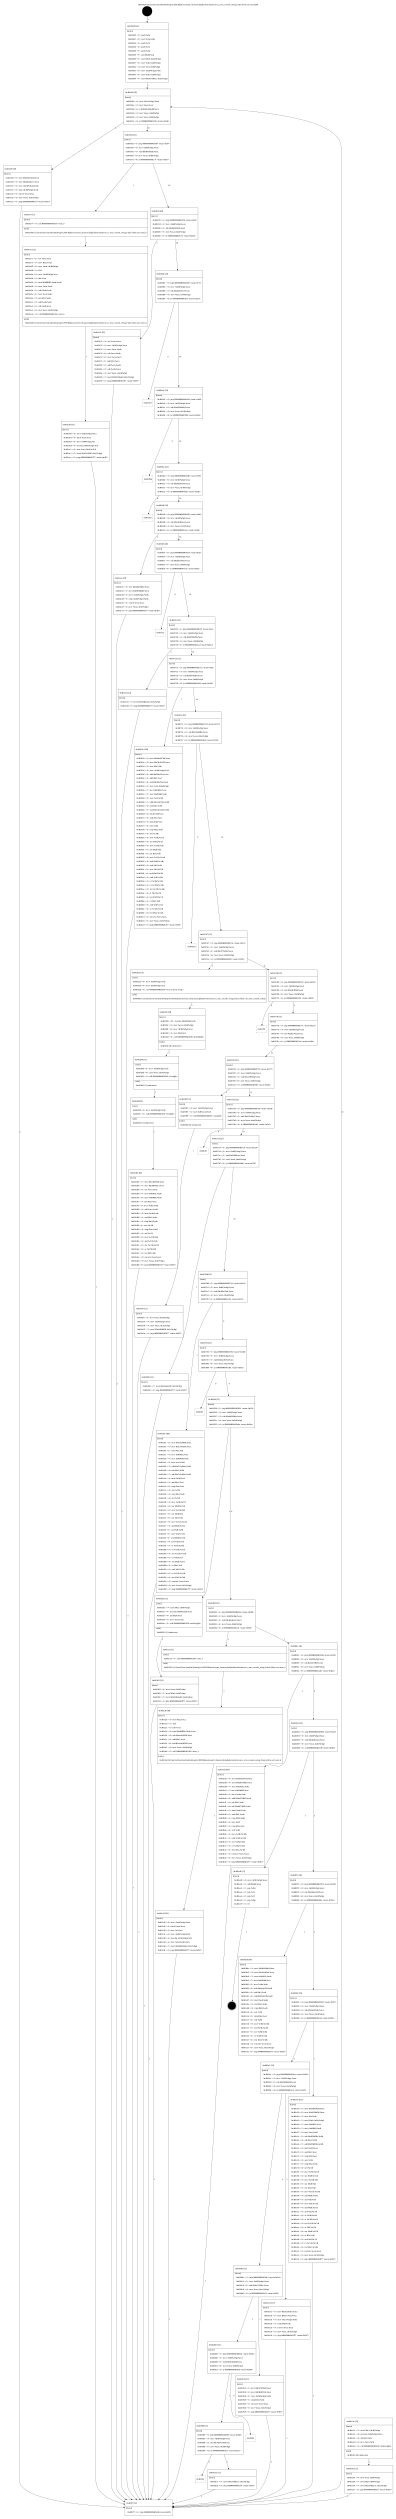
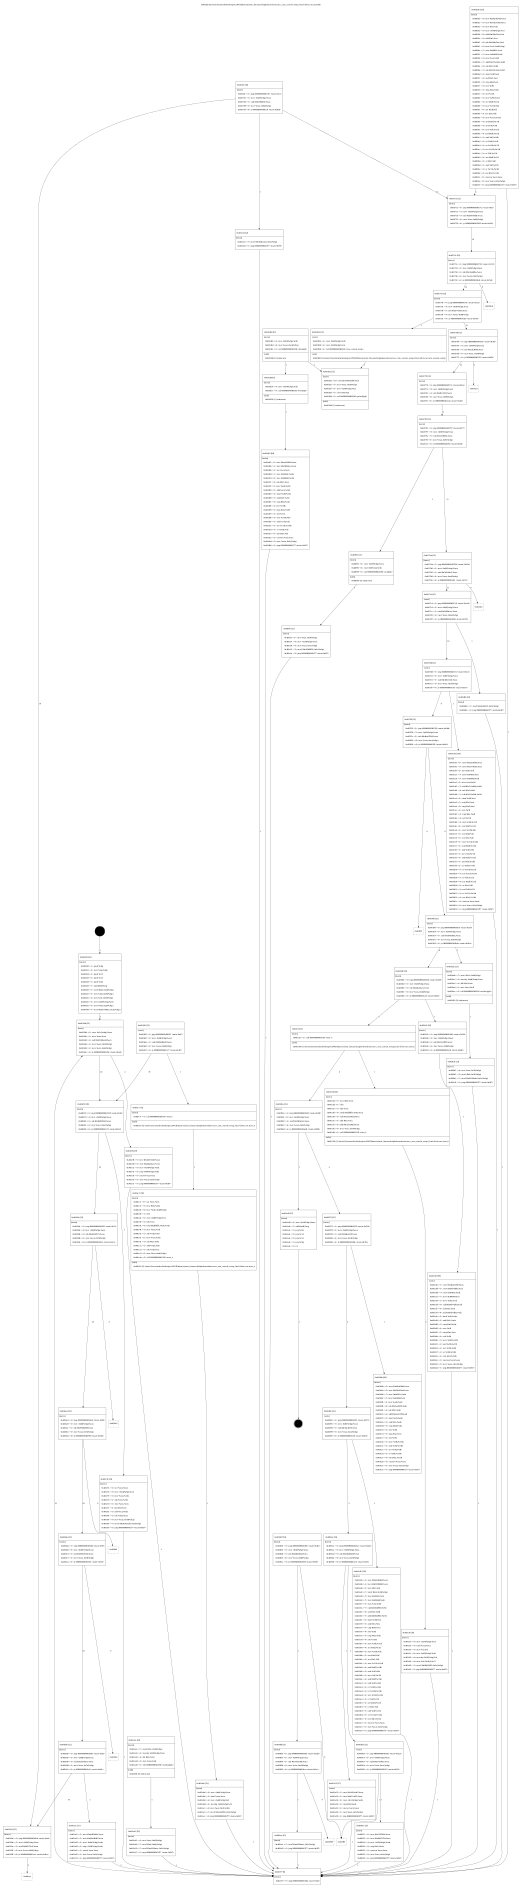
(147, 127) -> (100, 1078)
(185, 594) -> (39, 895)
(171, 715) -> (475, 191)
(168, 1052) -> (314, 366)
(313, 1696) -> (327, 1075)
(245, 2319) -> (376, 1819)
